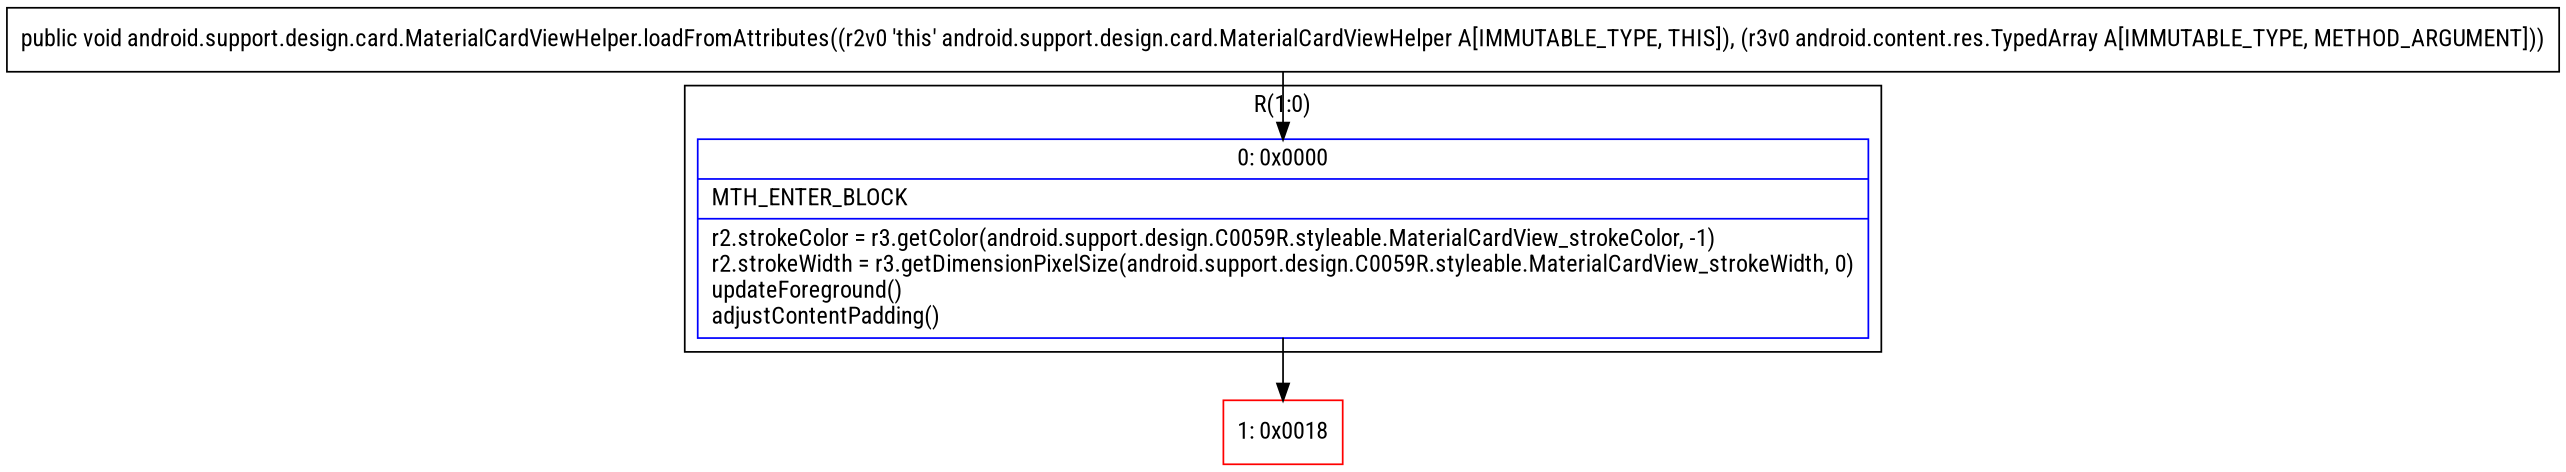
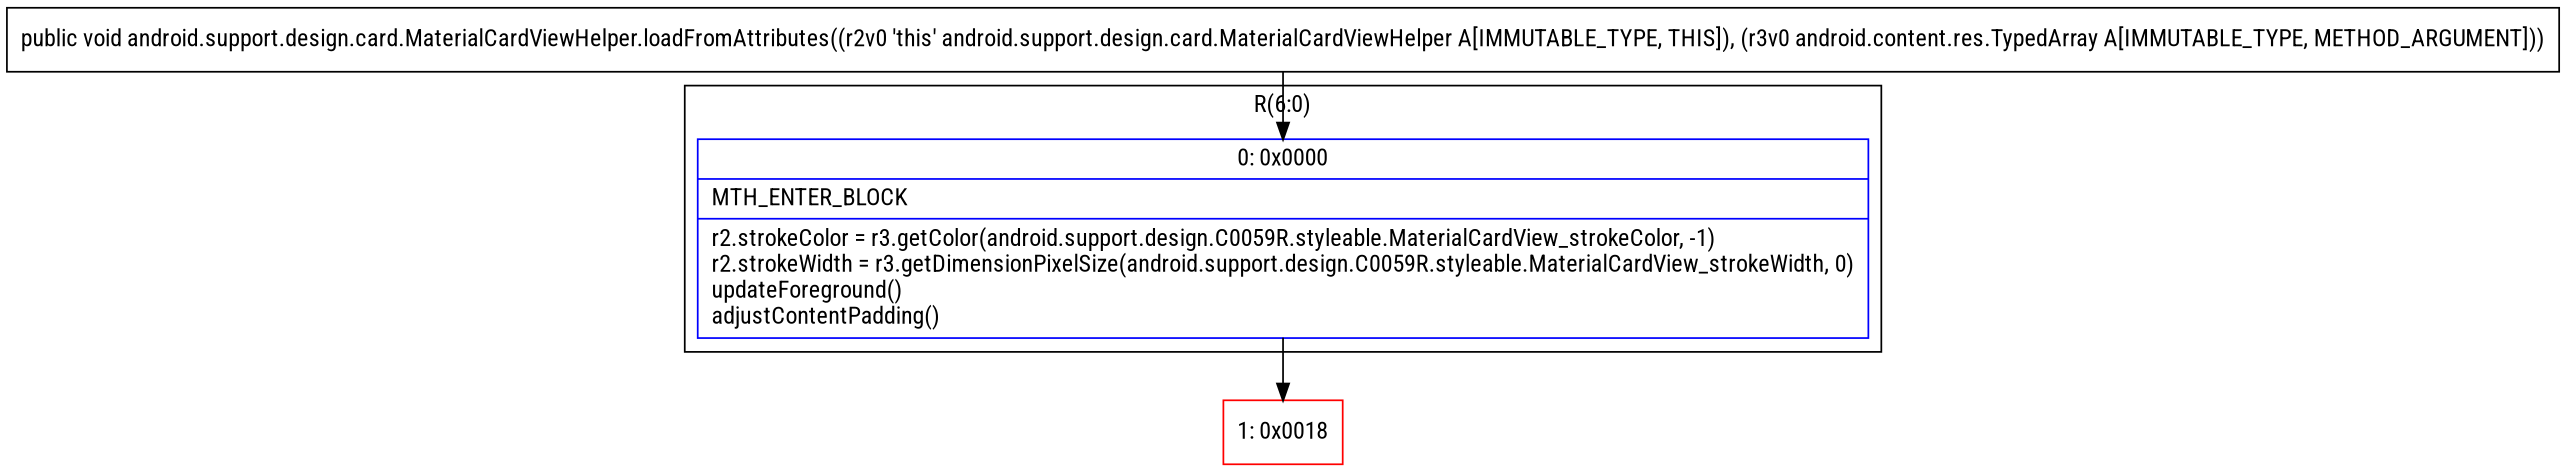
(1283, 105) -> (1283, 105)
